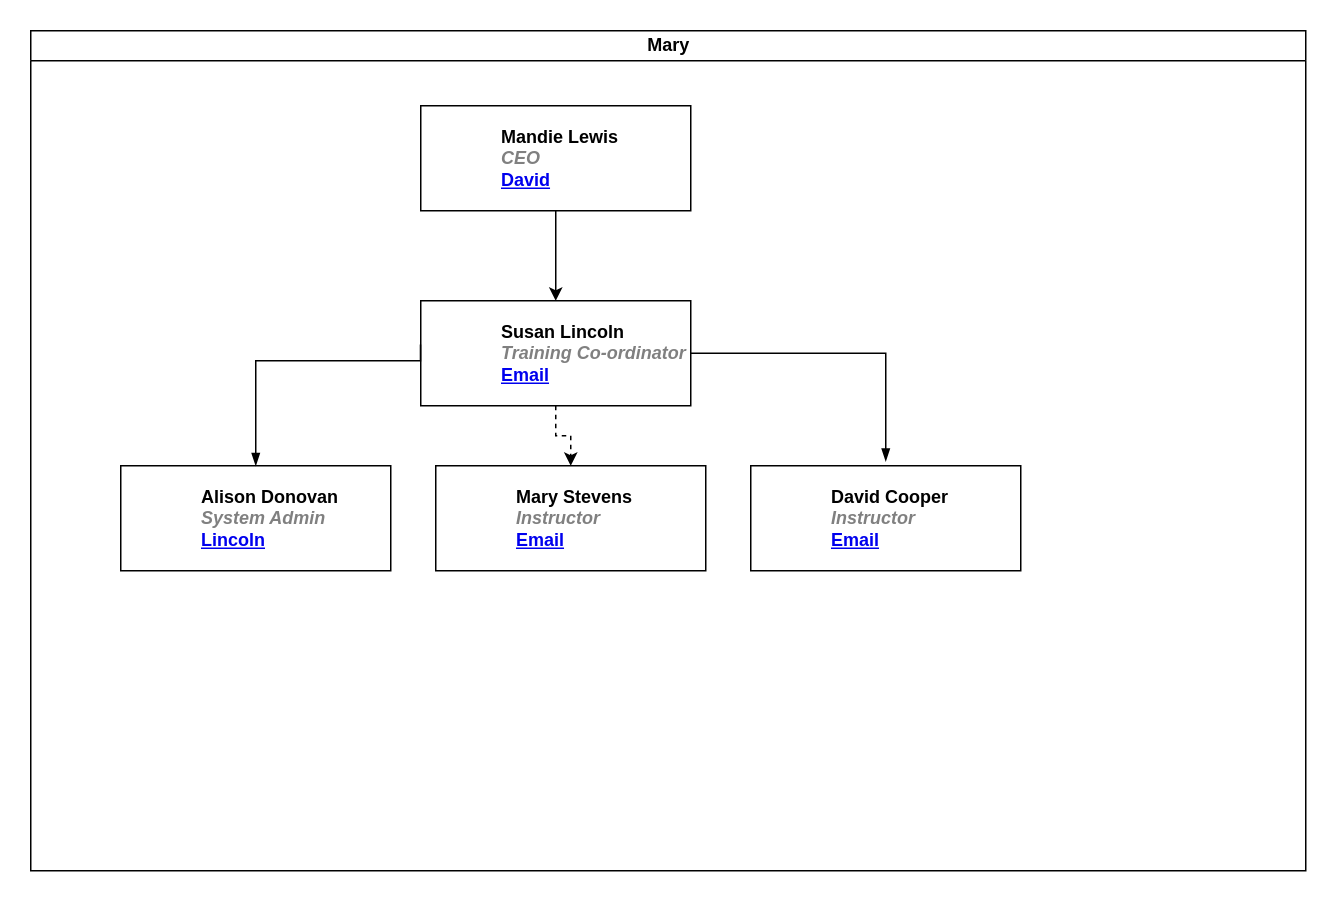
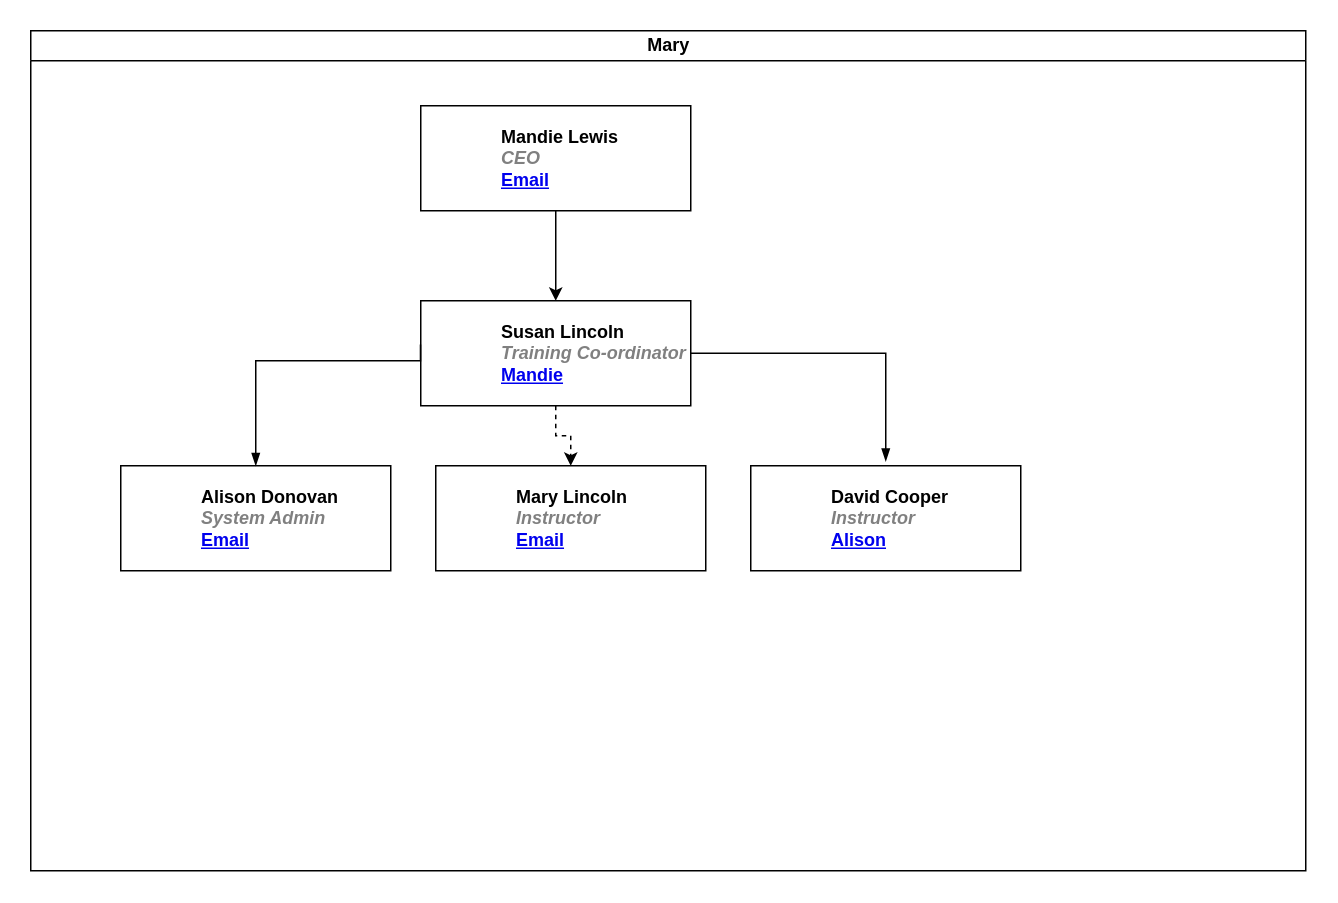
(555, 158) -> (555, 158)
(596, 353) -> (596, 353)
(265, 518) -> (265, 518)
(575, 518) -> (570, 518)
(888, 518) -> (888, 518)
